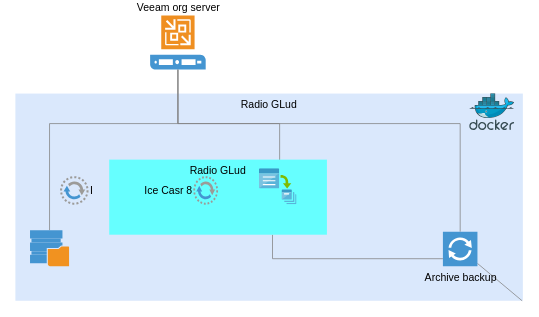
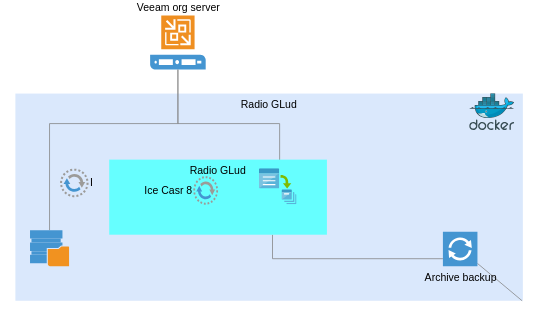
(424, 123) -> none
(74, 190) -> (74, 183)
